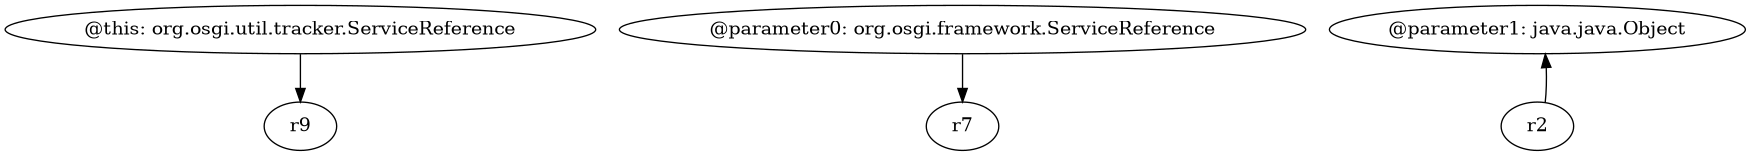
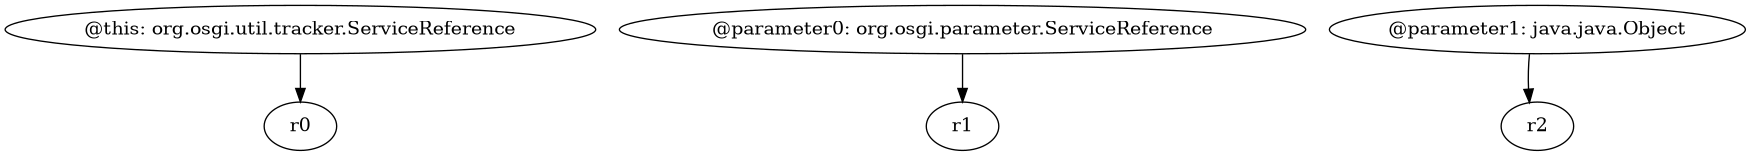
(963, 30) -> (963, 30)
(1546, 85) -> (1528, 72)
(300, 126) -> (300, 126)
(963, 126) -> (963, 126)
